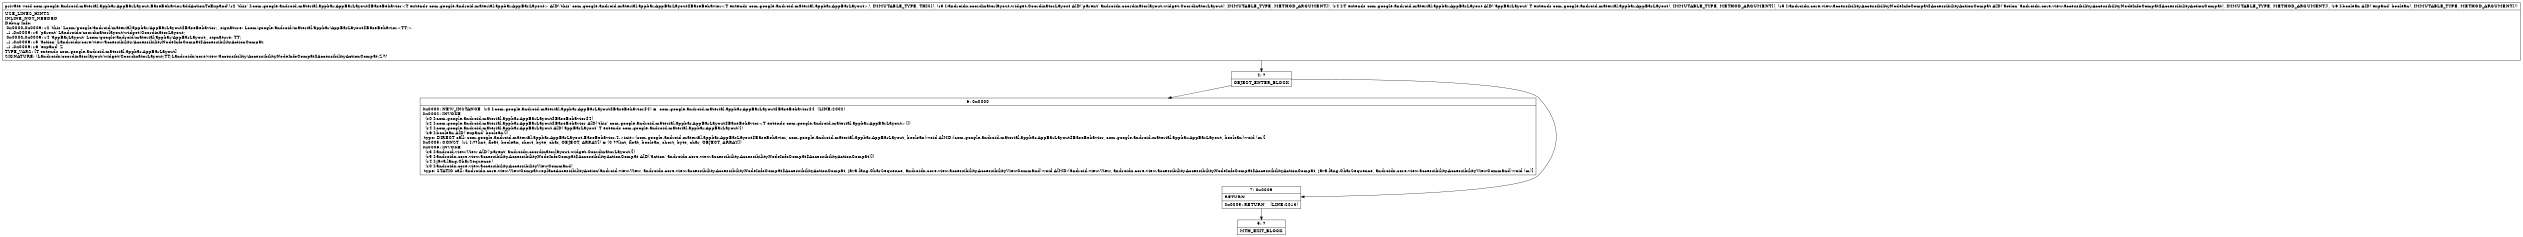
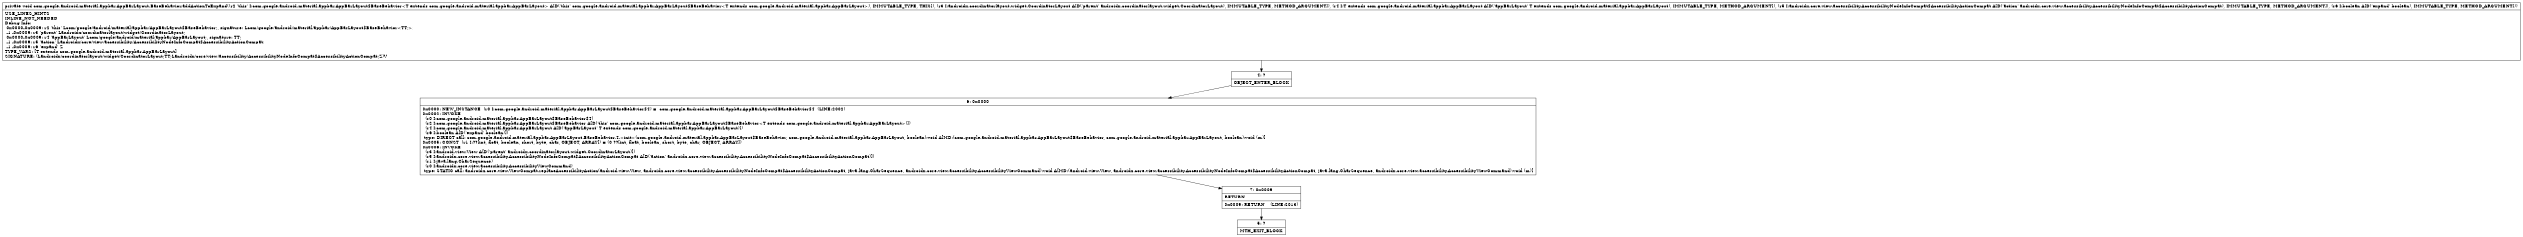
(1556, 130) -> (1188, 181)
(458, 162) -> (458, 162)
